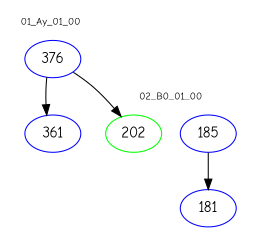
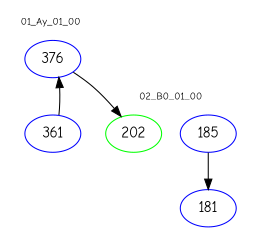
(46, 91) -> (60, 101)
